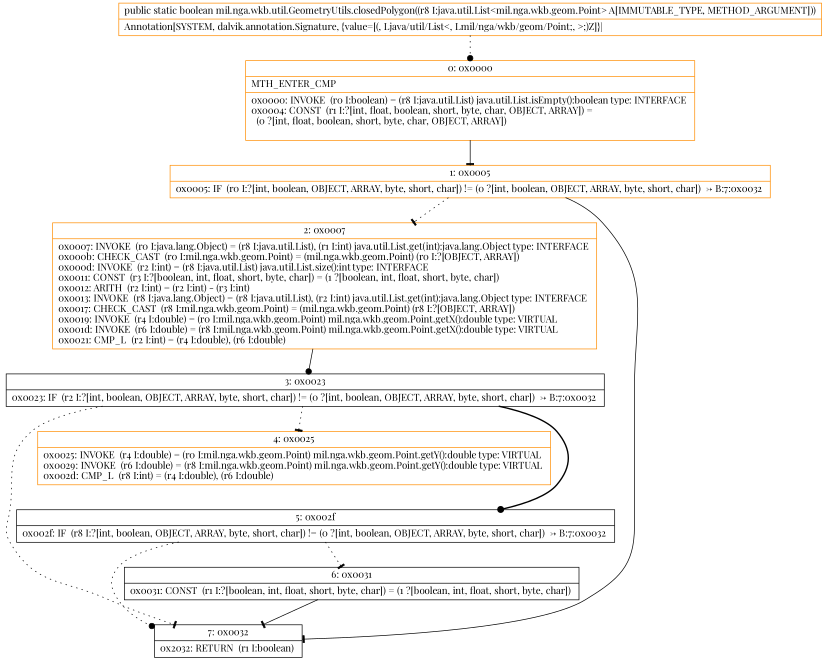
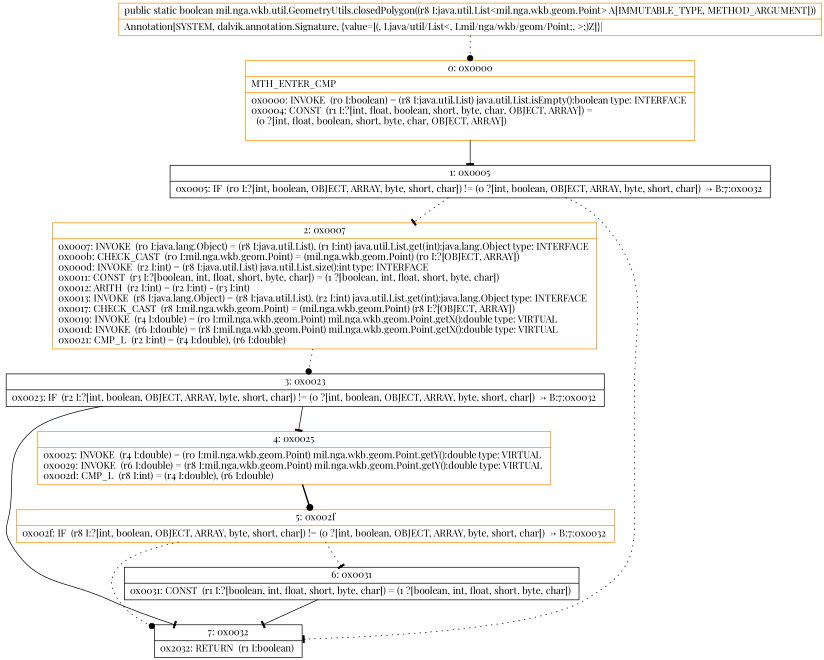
(470, 182) -> (470, 182)
(311, 359) -> (311, 359)
(301, 417) -> (301, 417)
(568, 456) -> (306, 495)
(316, 526) -> (316, 526)
(634, 536) -> (634, 536)
(8, 539) -> (8, 539)
